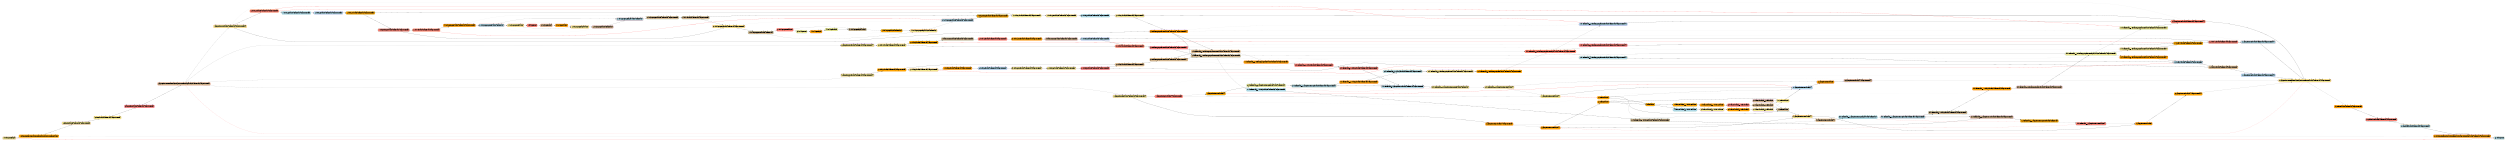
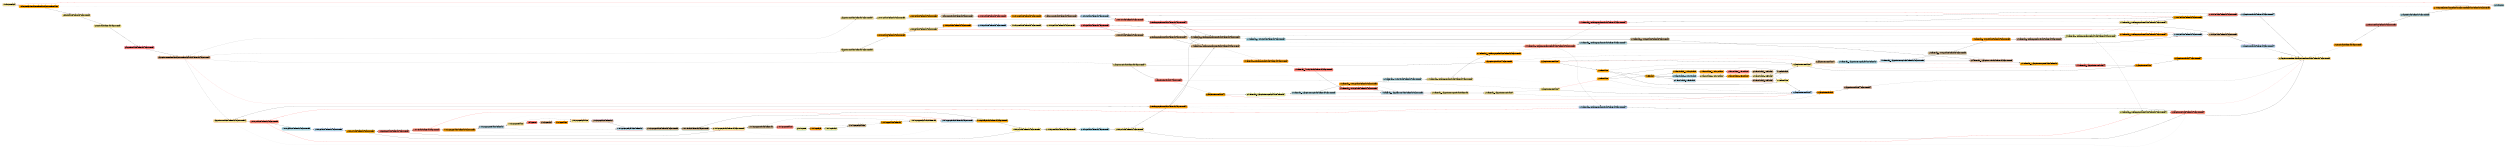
(802, 32) -> (801, 129)
none -> (1685, 81)
